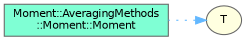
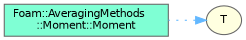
(86, 20) -> (86, 20)
